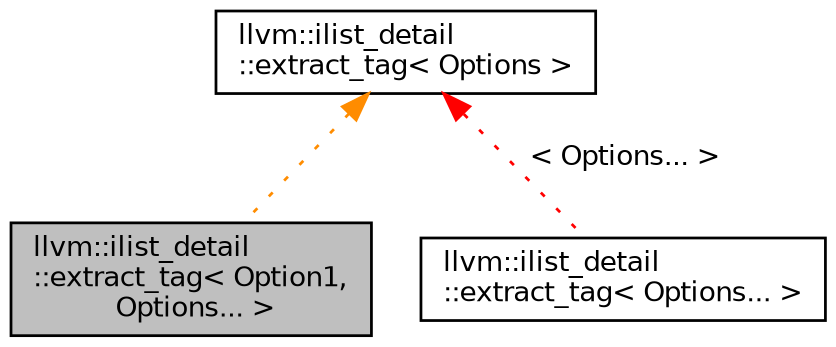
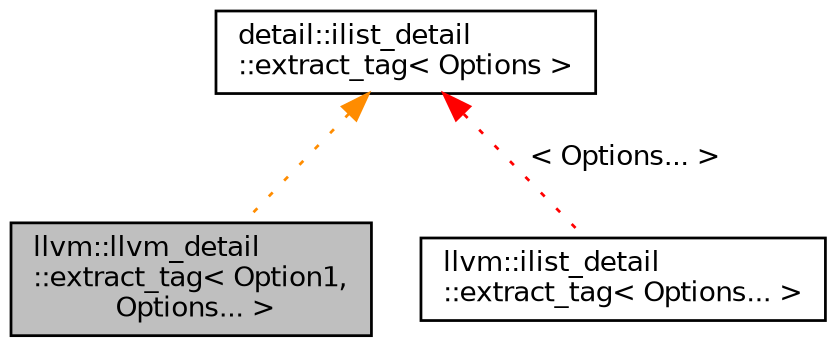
(406, 52) -> (406, 52)
(191, 279) -> (191, 279)
